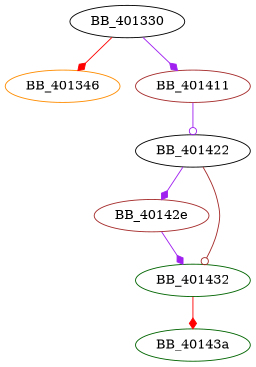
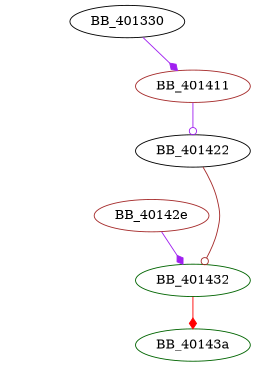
(63, 86) -> none
(175, 179) -> none
